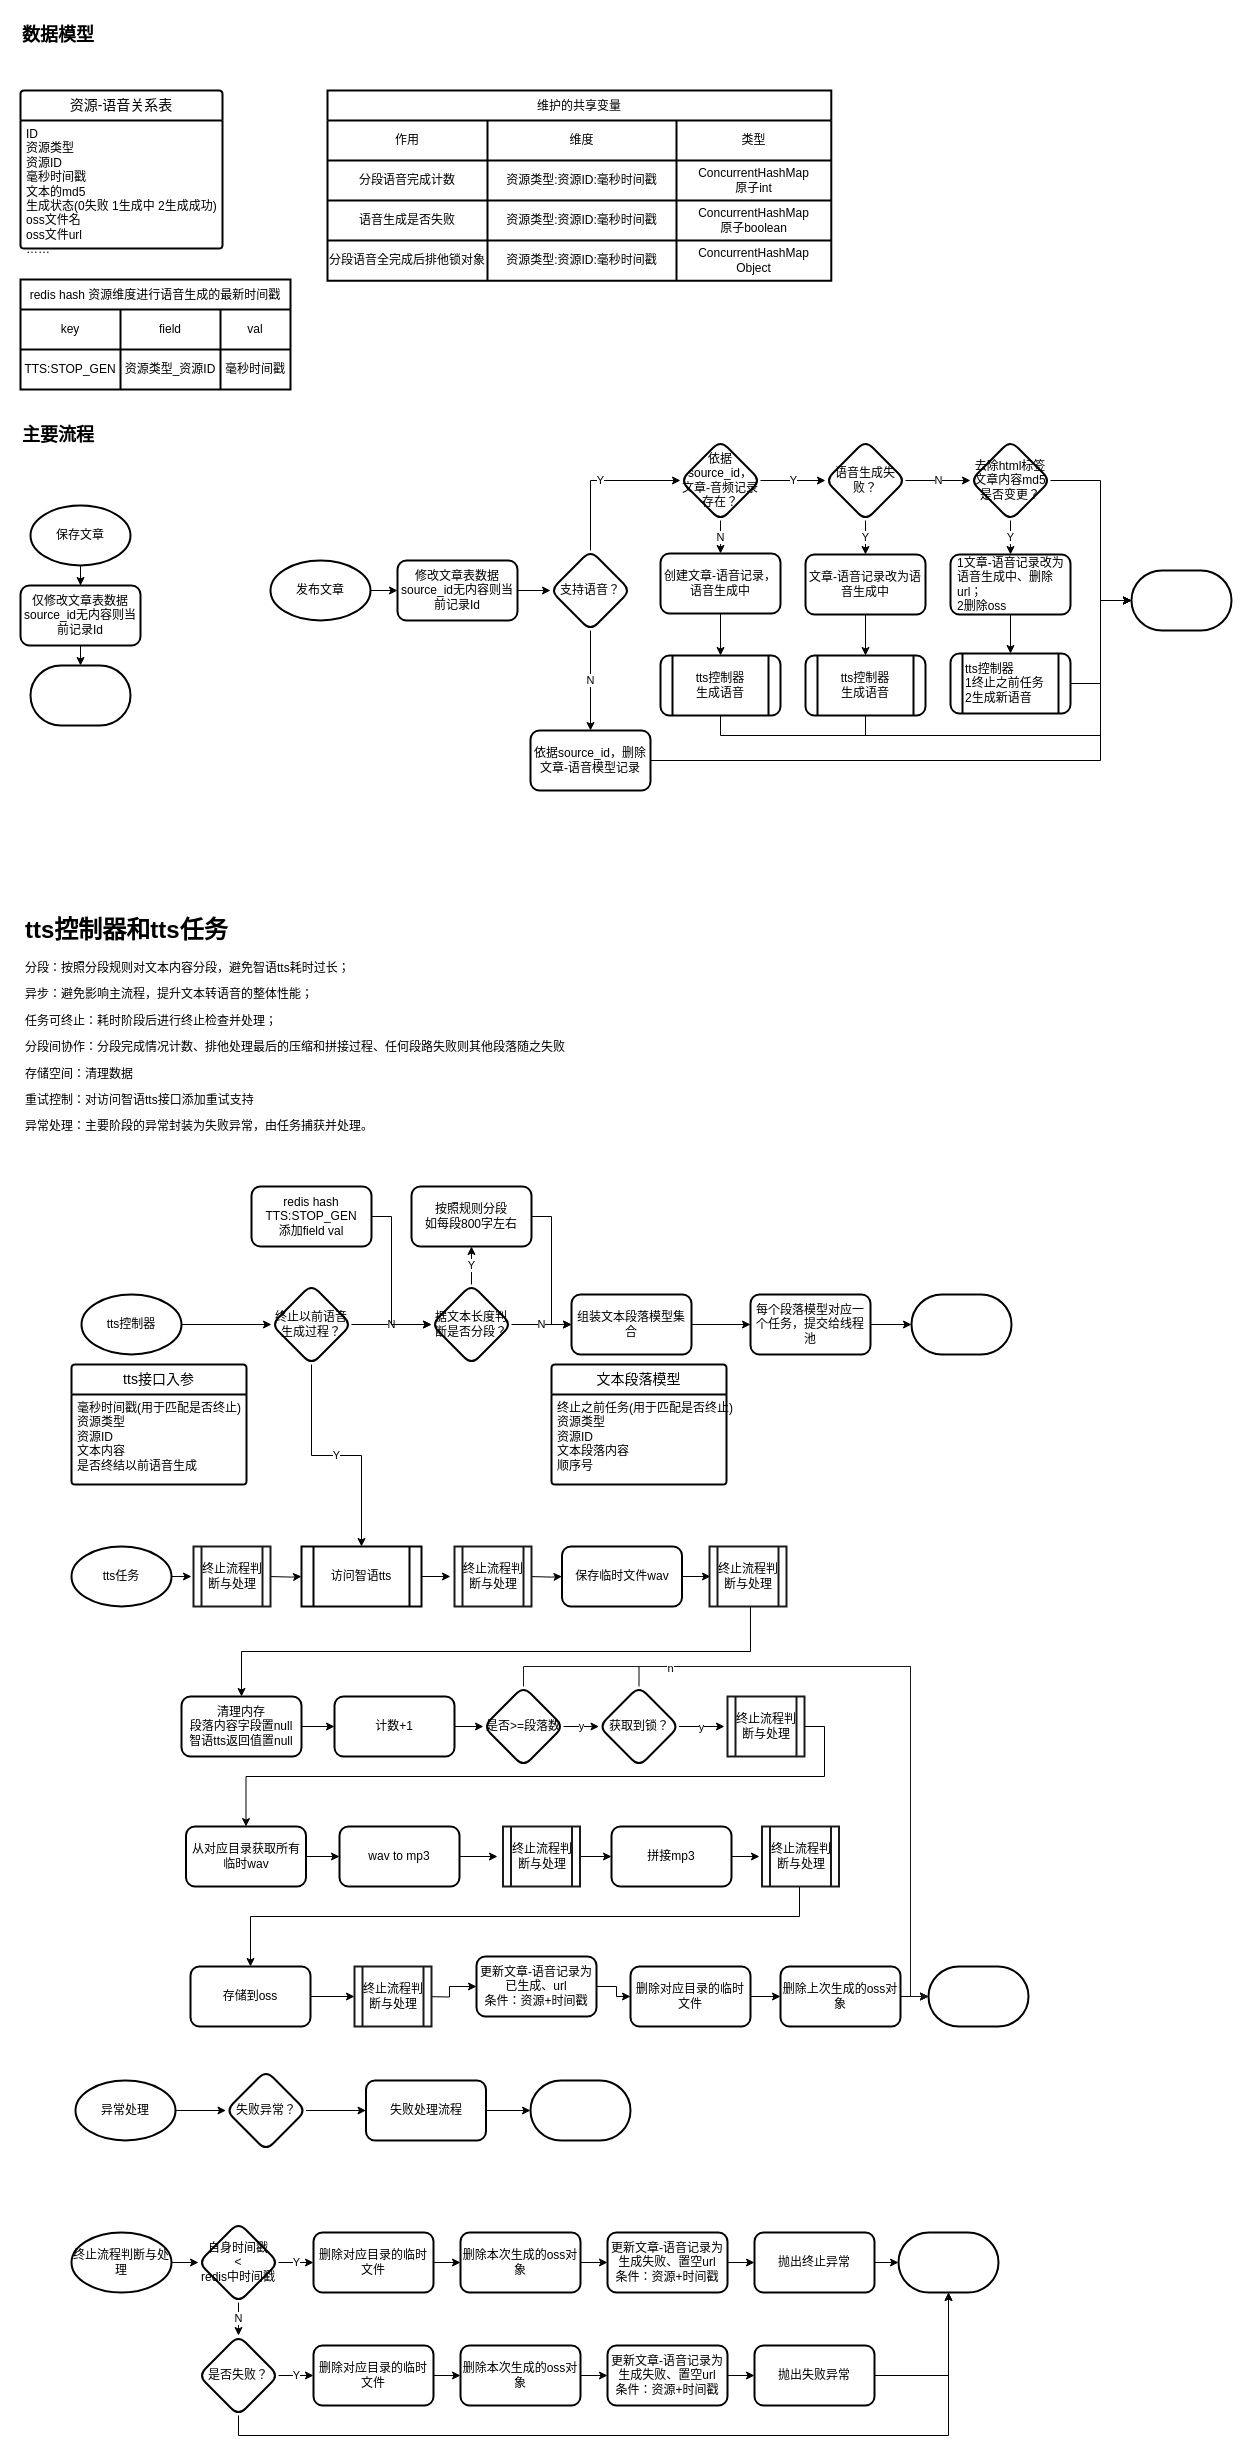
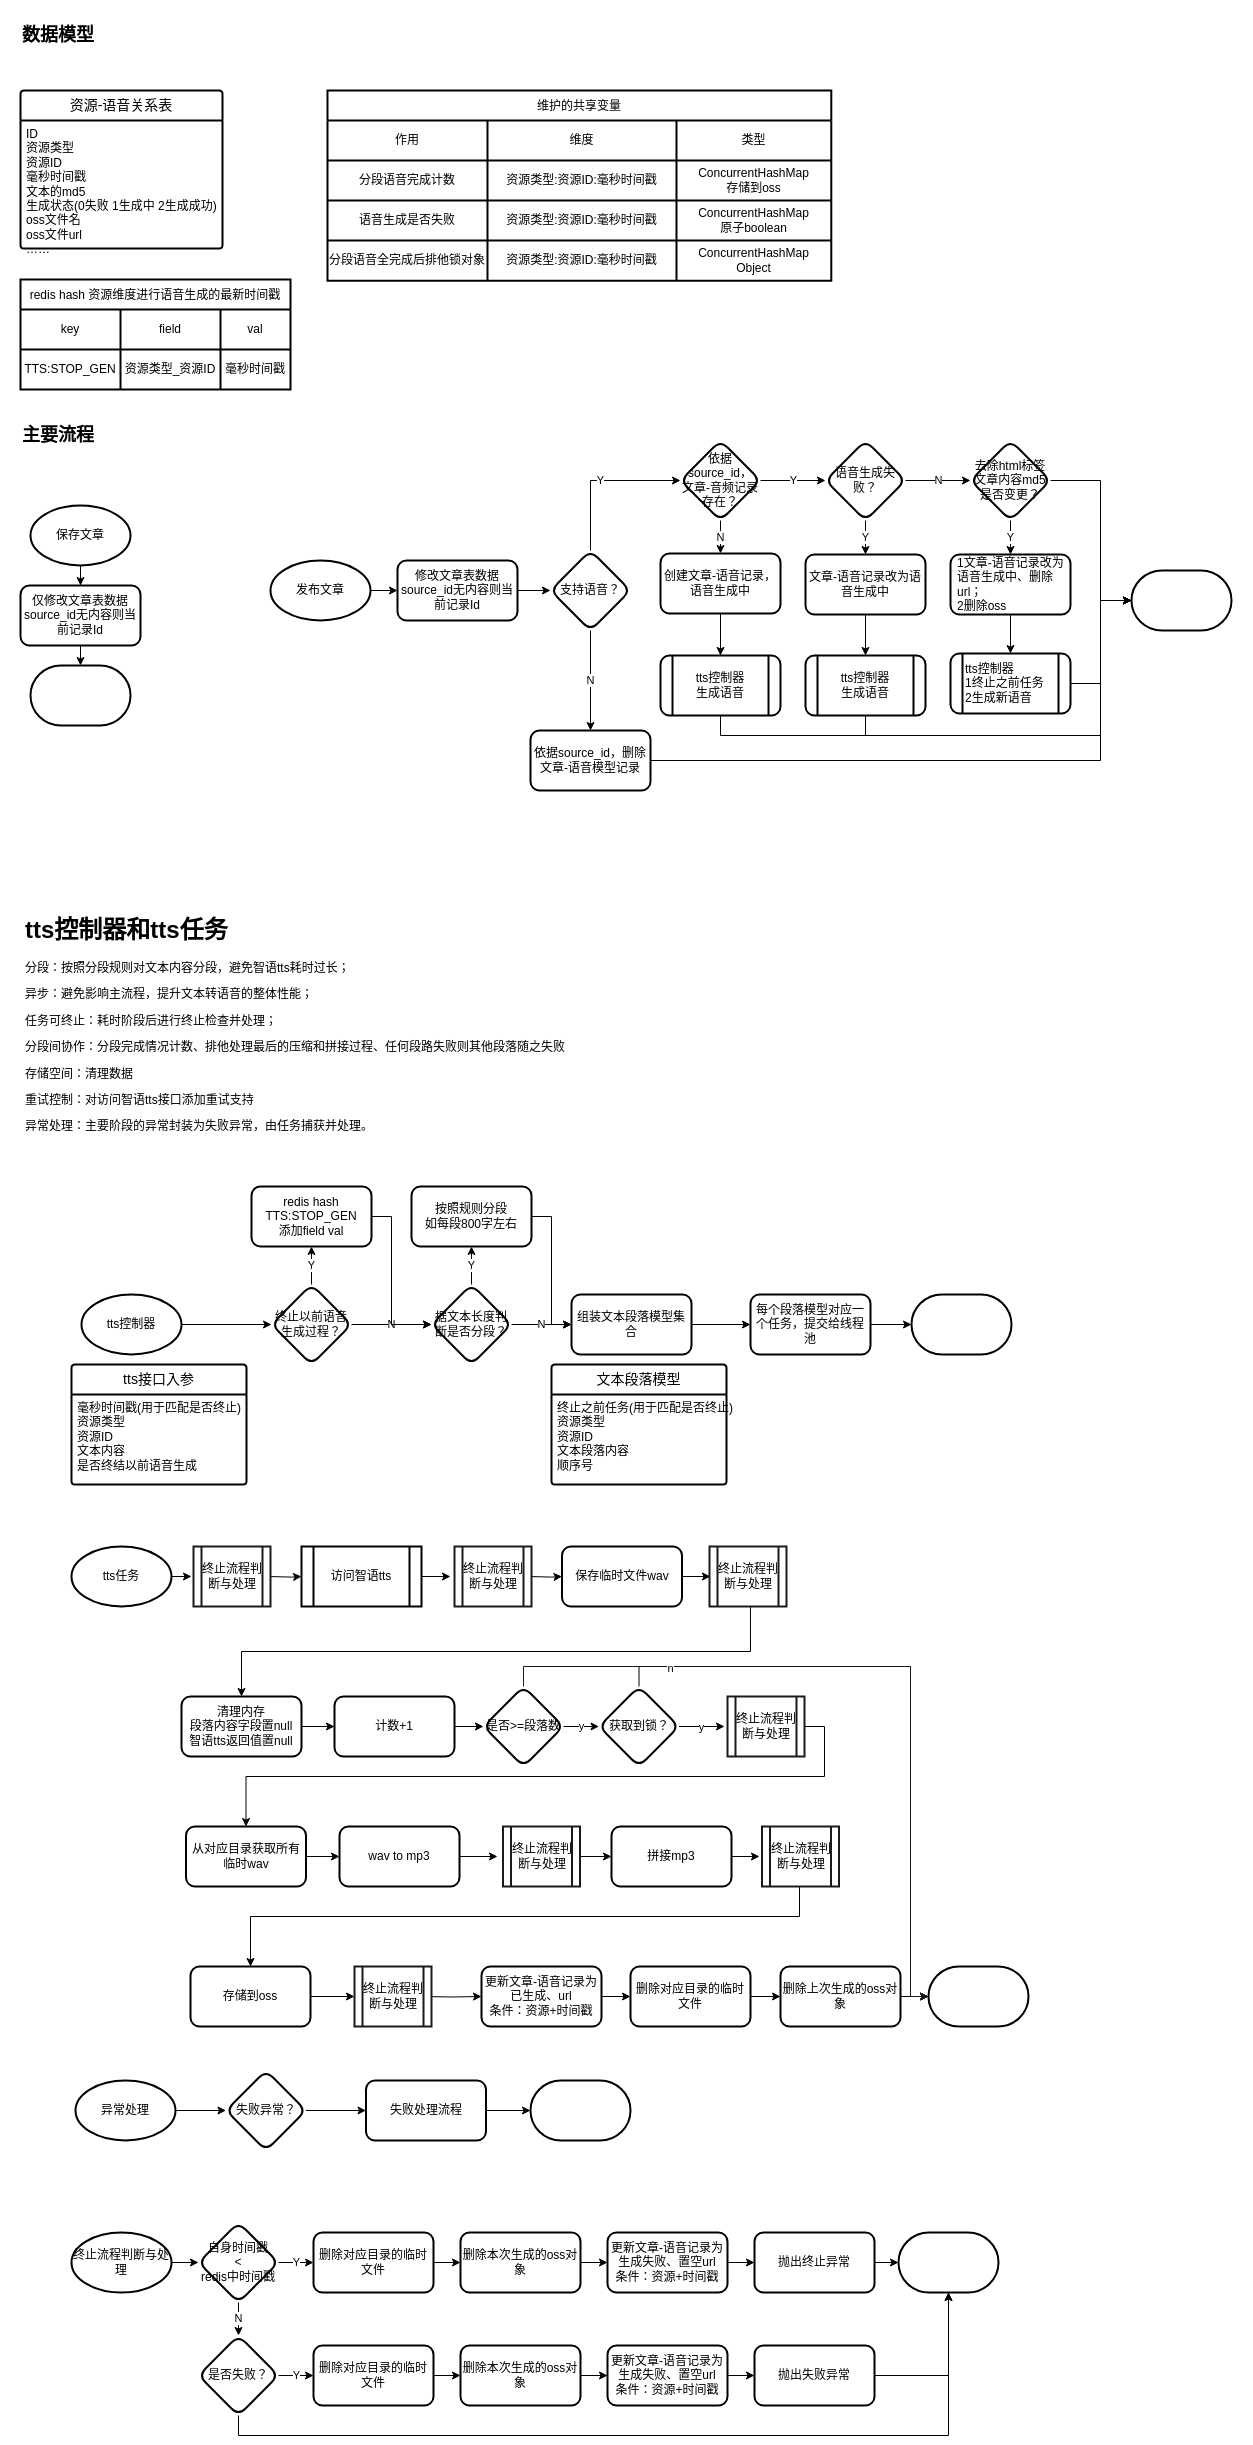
(754, 181) -> (754, 181)
(333, 1456) -> (312, 1268)
(537, 1987) -> (542, 1997)
